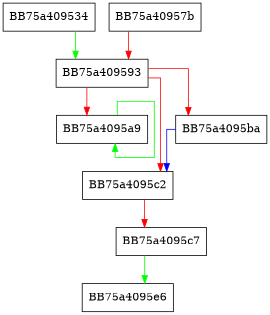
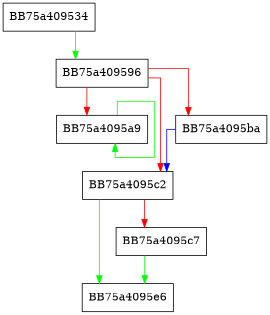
(155, 17) -> none
(102, 73) -> (102, 73)
none -> (99, 238)
